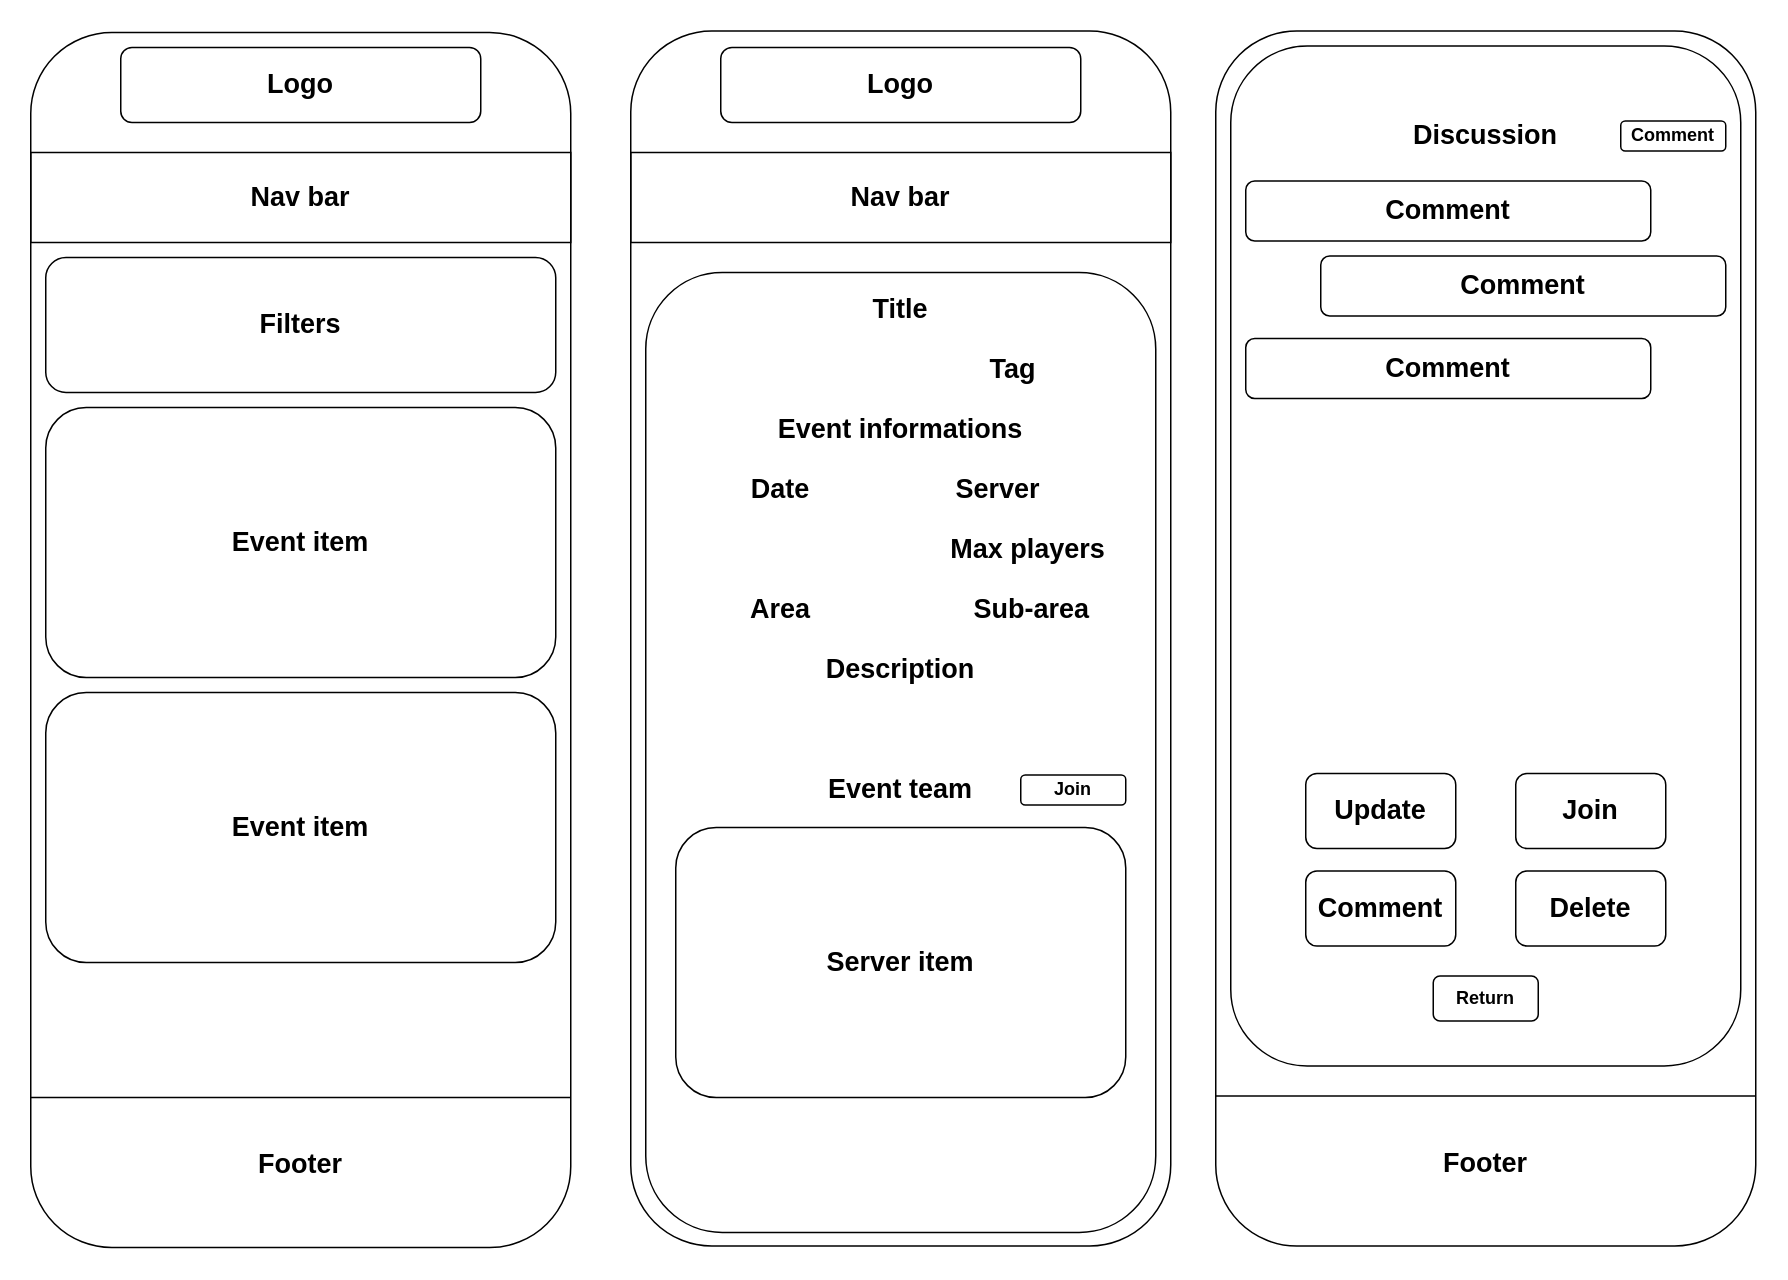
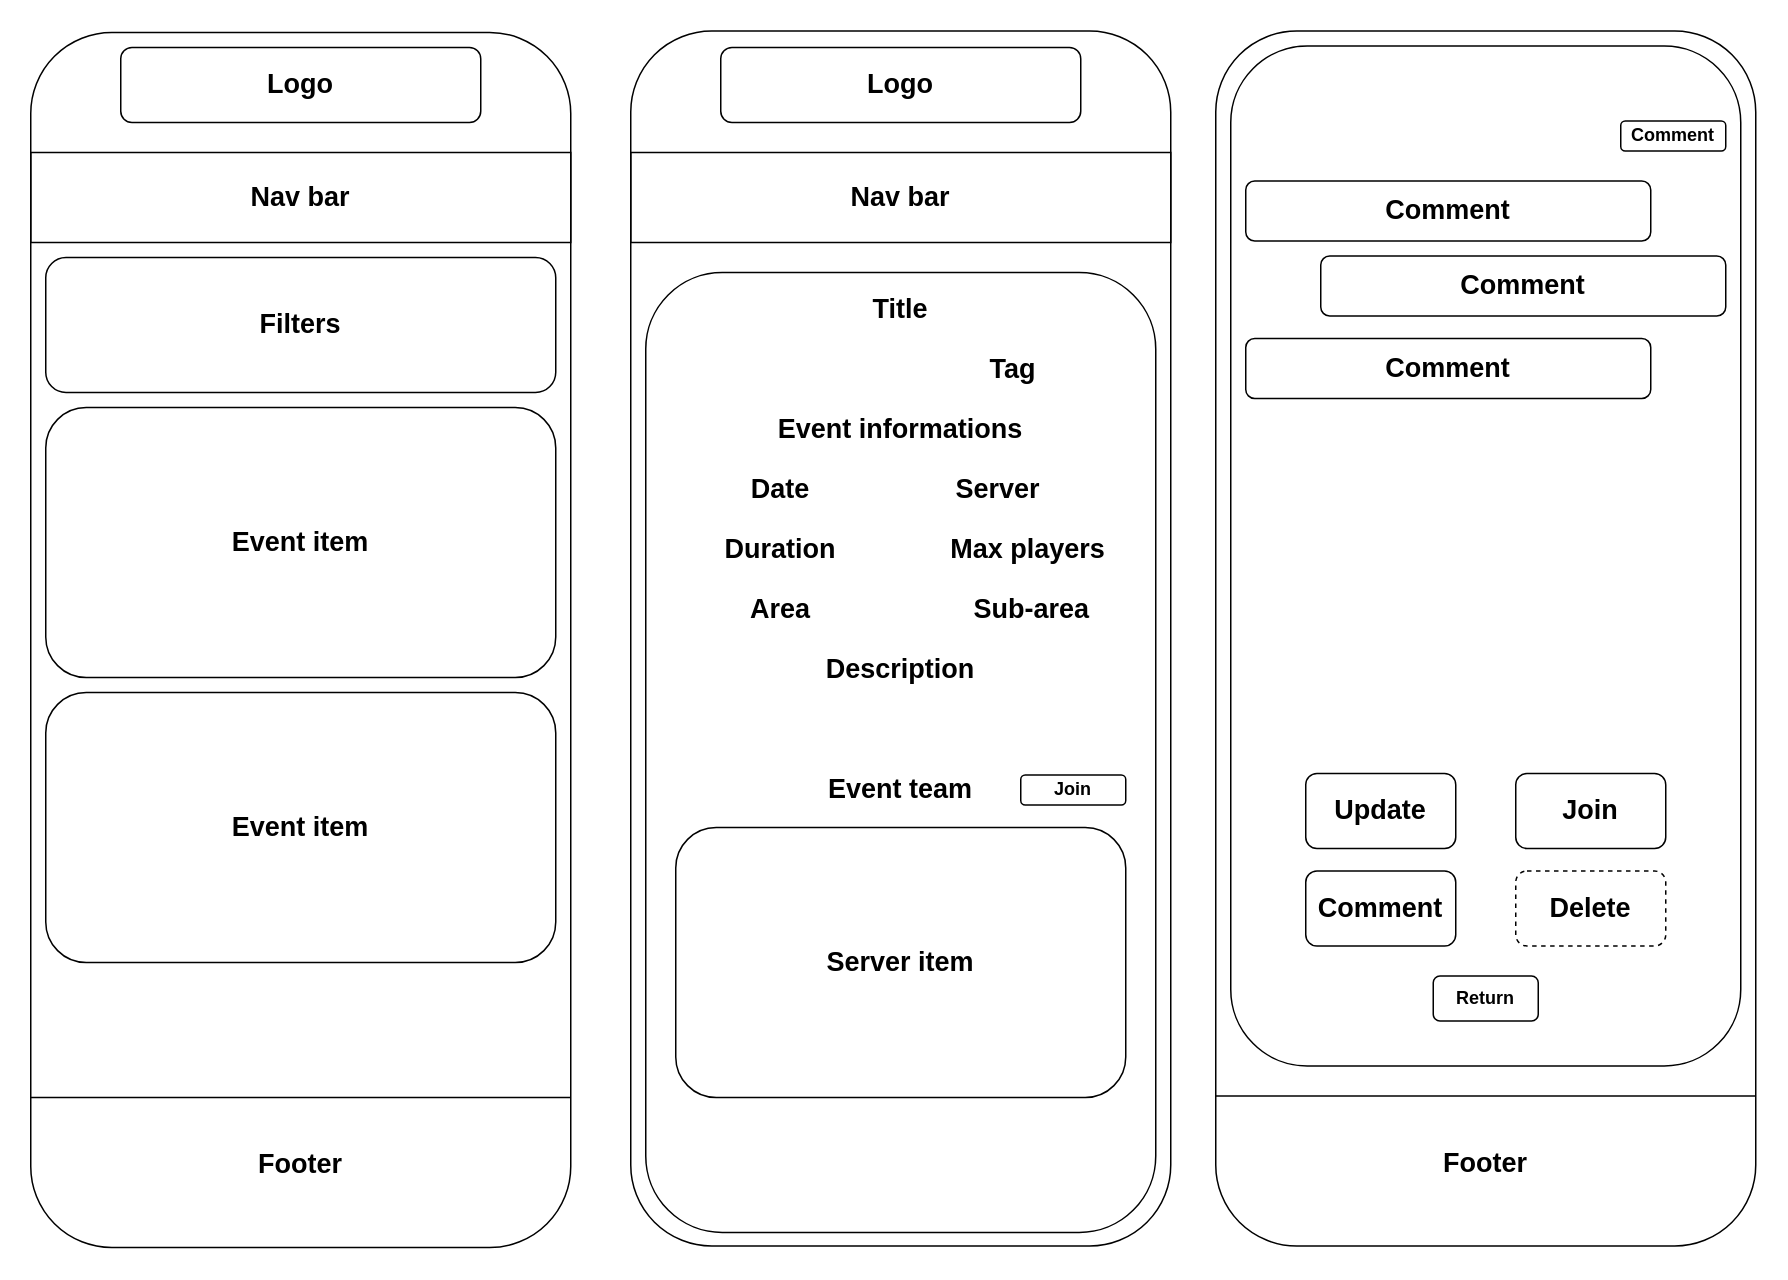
(1486, 136) -> none
none -> (781, 550)
(1591, 908) -> (1591, 908)
